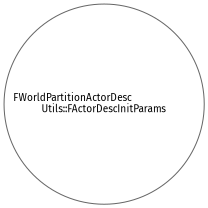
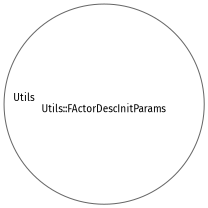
(104, 104) -> (104, 104)
